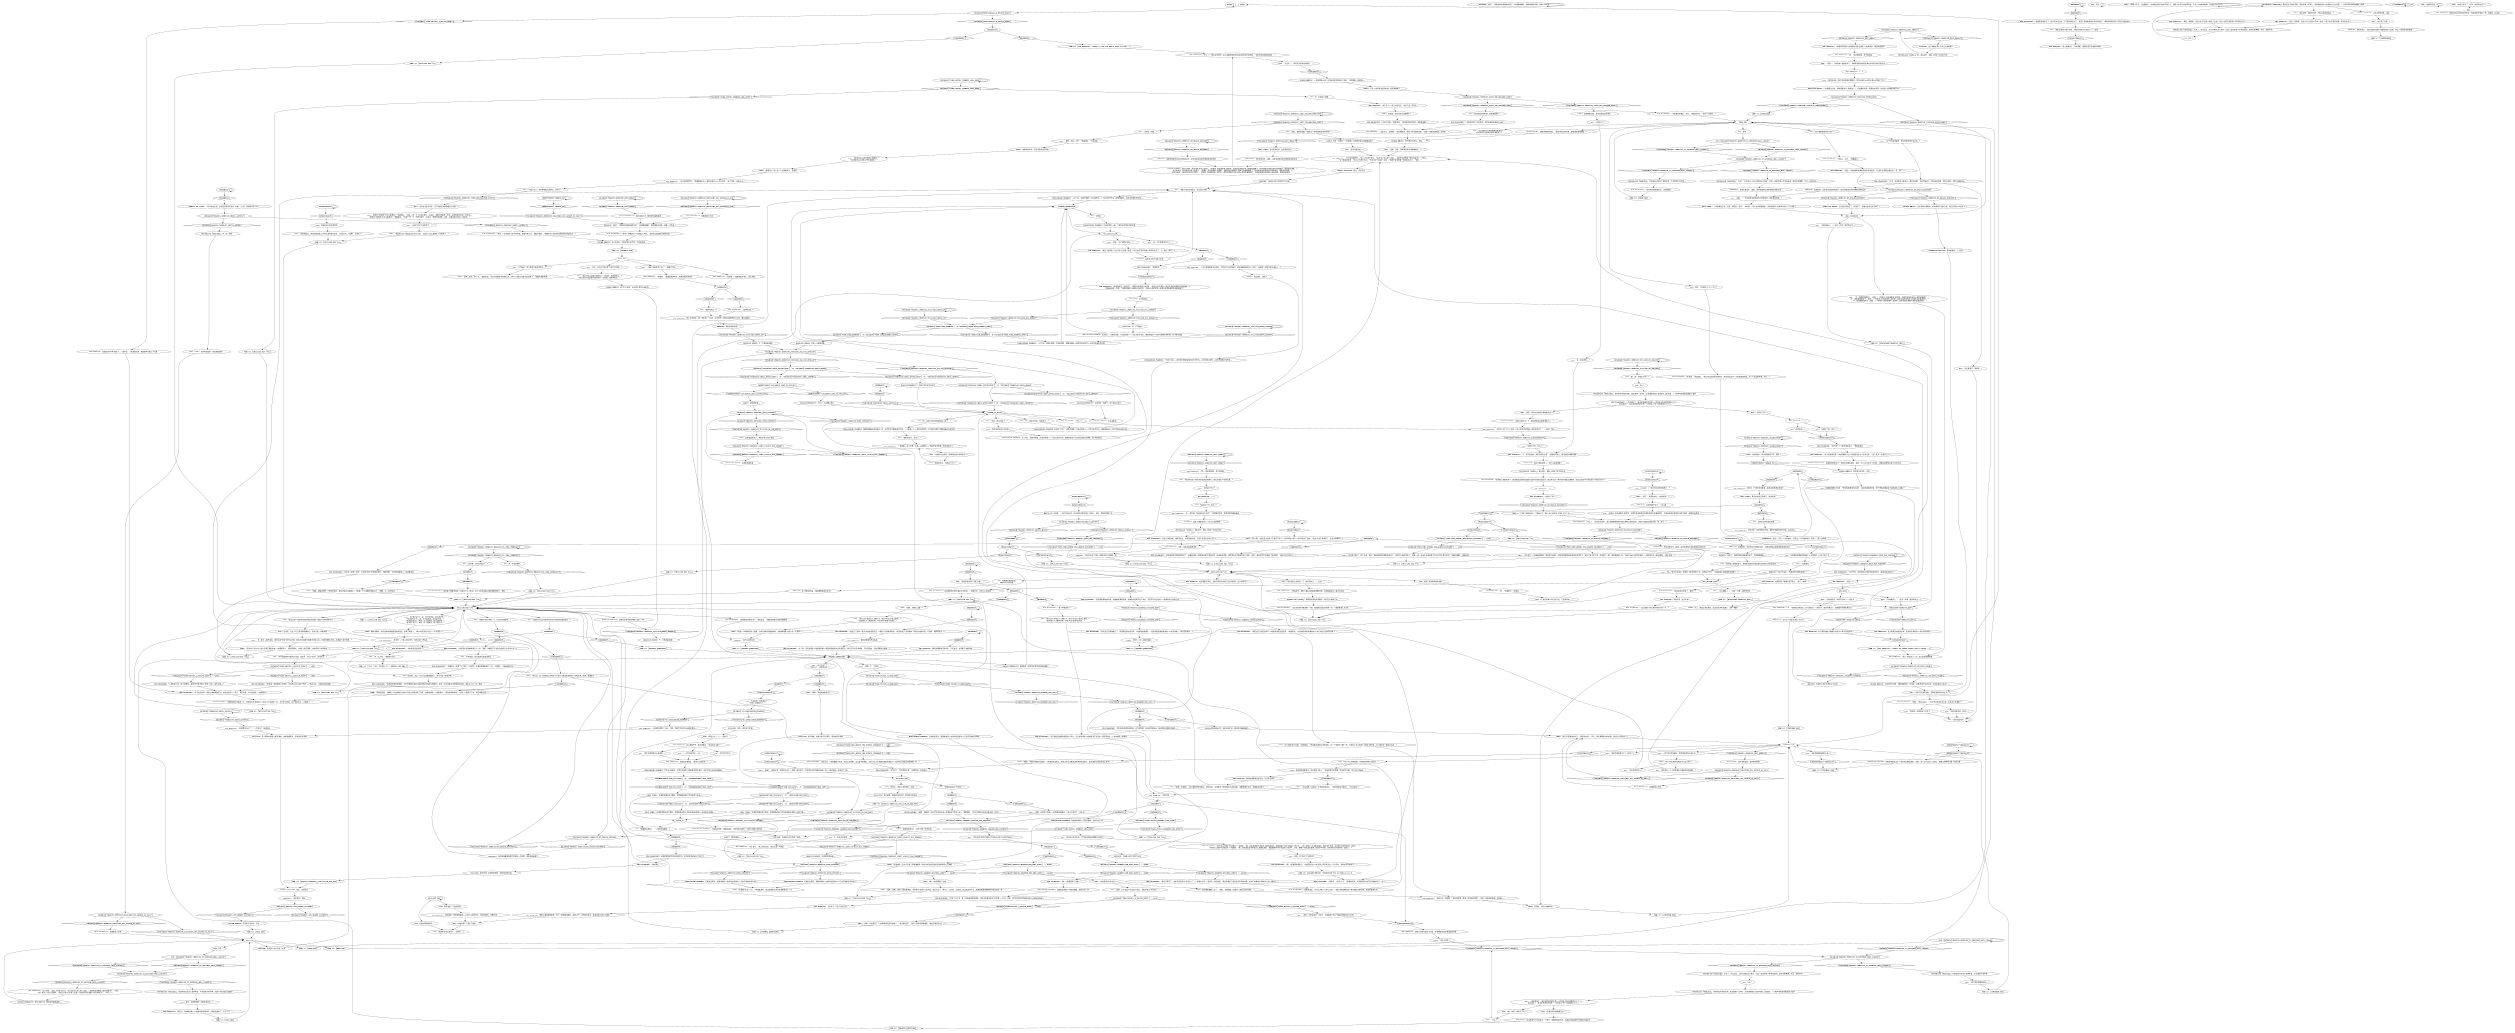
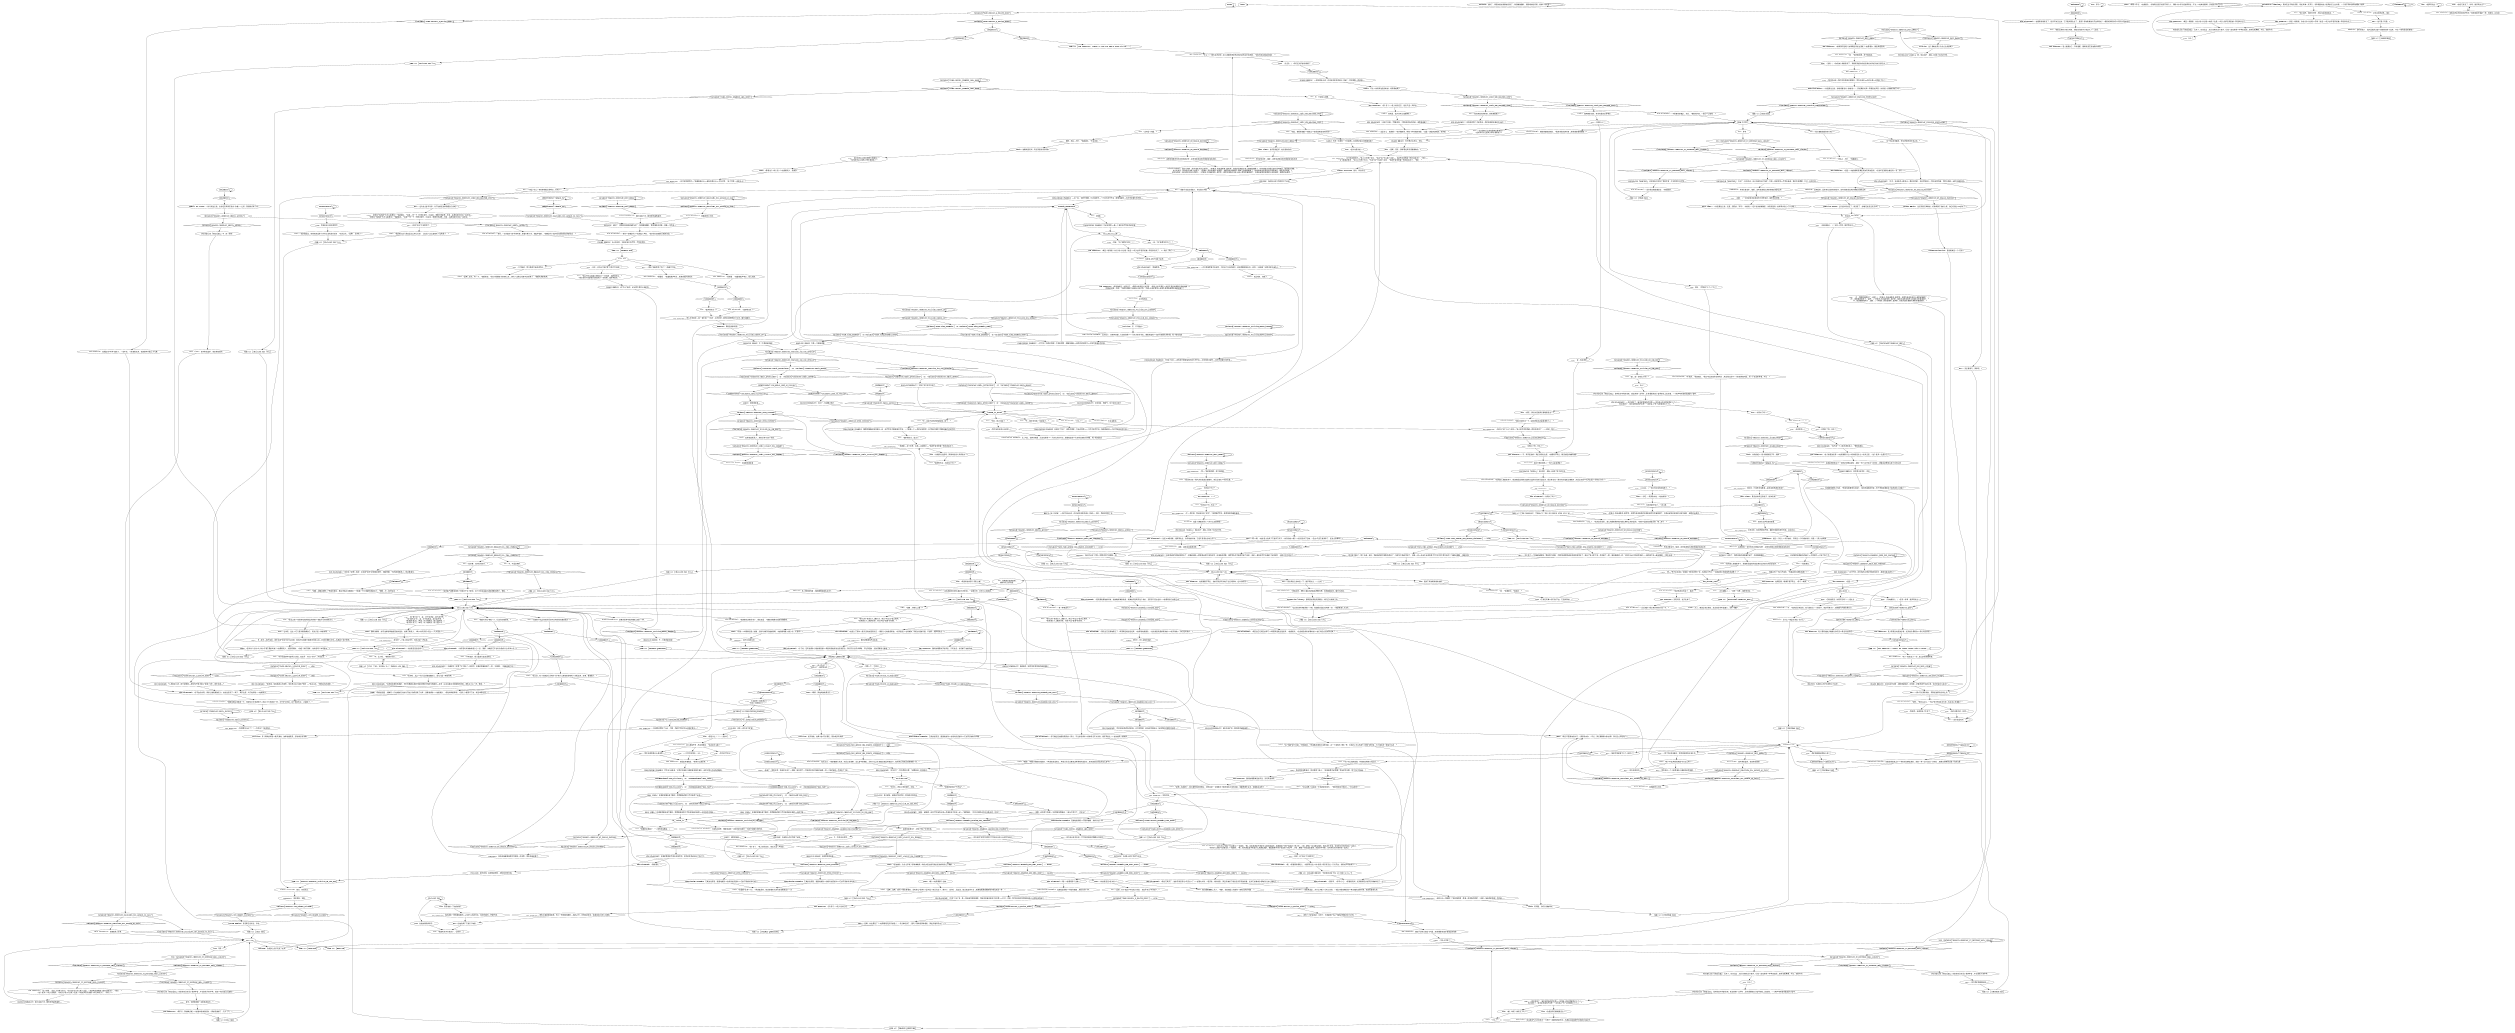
(1743, 122) -> (1743, 122)
(1852, 216) -> (1852, 216)
(1103, 411) -> (1044, 408)
